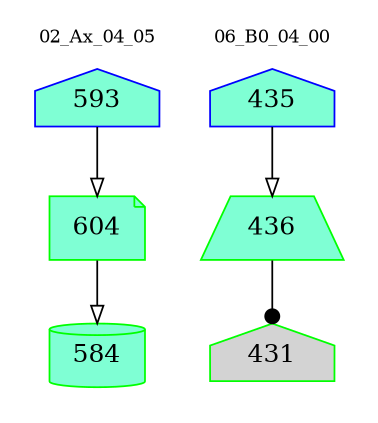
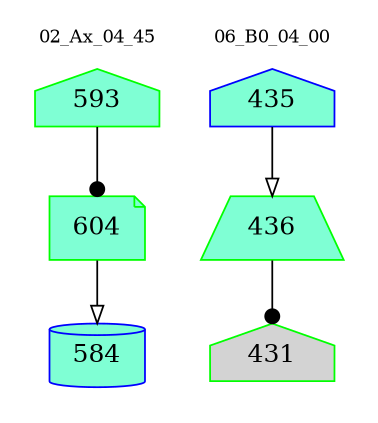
(97, 38) -> (97, 38)
(97, 101) -> (97, 101)
(97, 153) -> (97, 155)
(97, 355) -> (97, 355)
